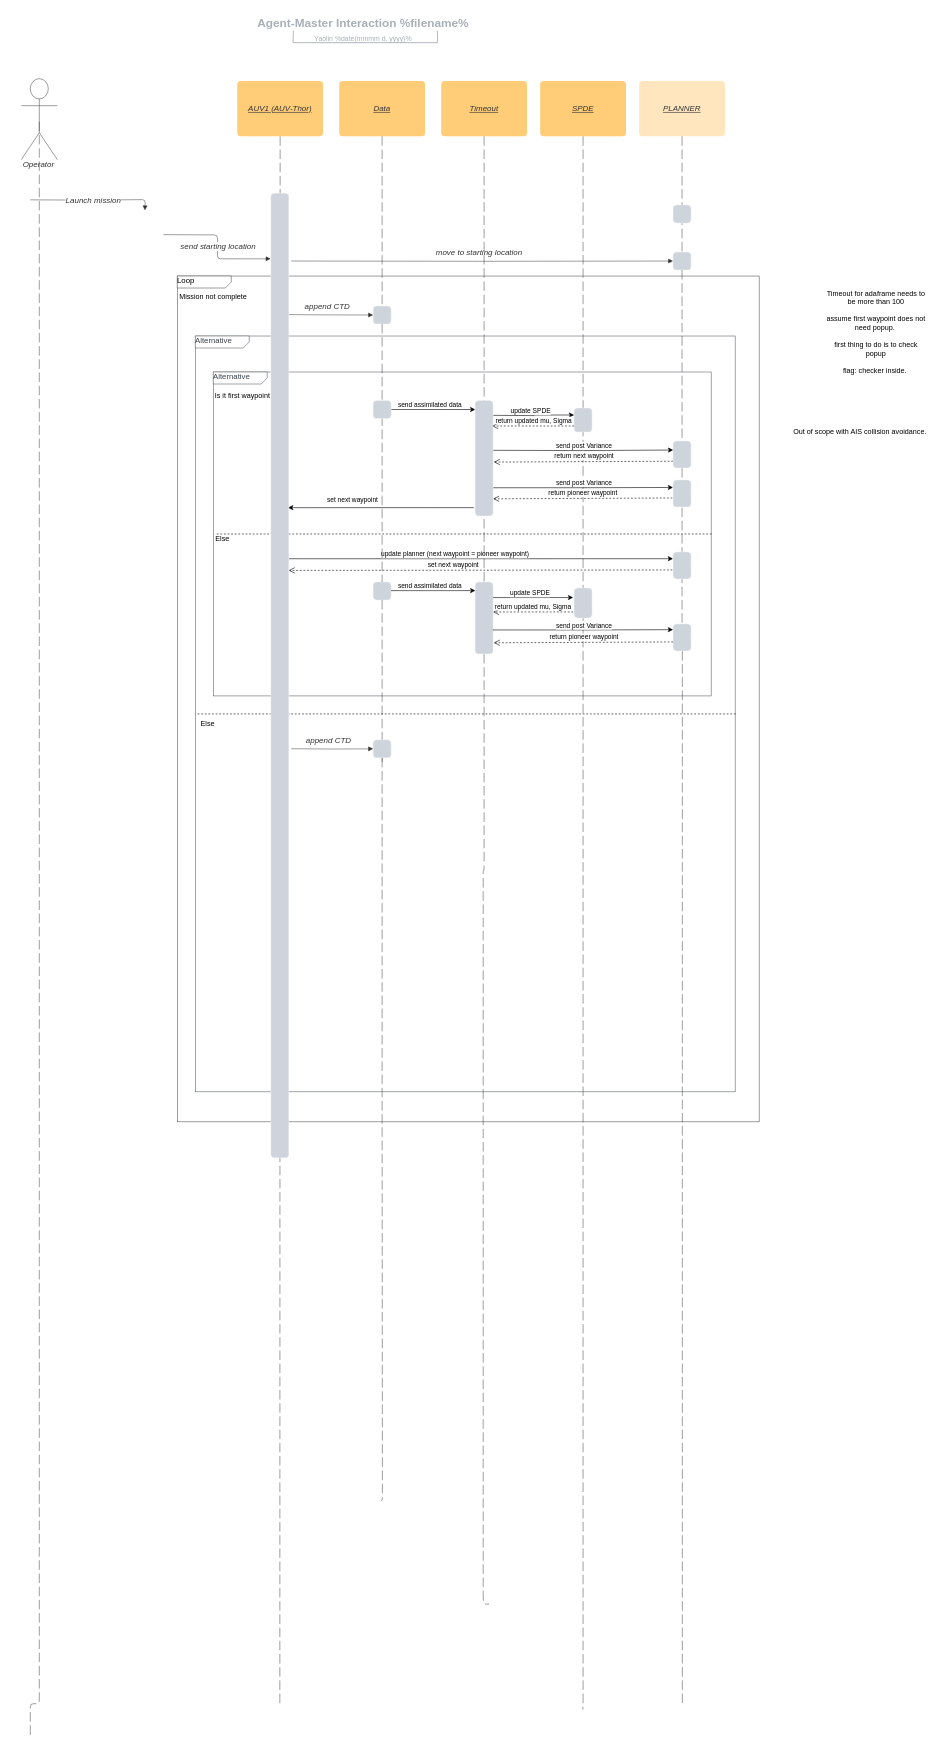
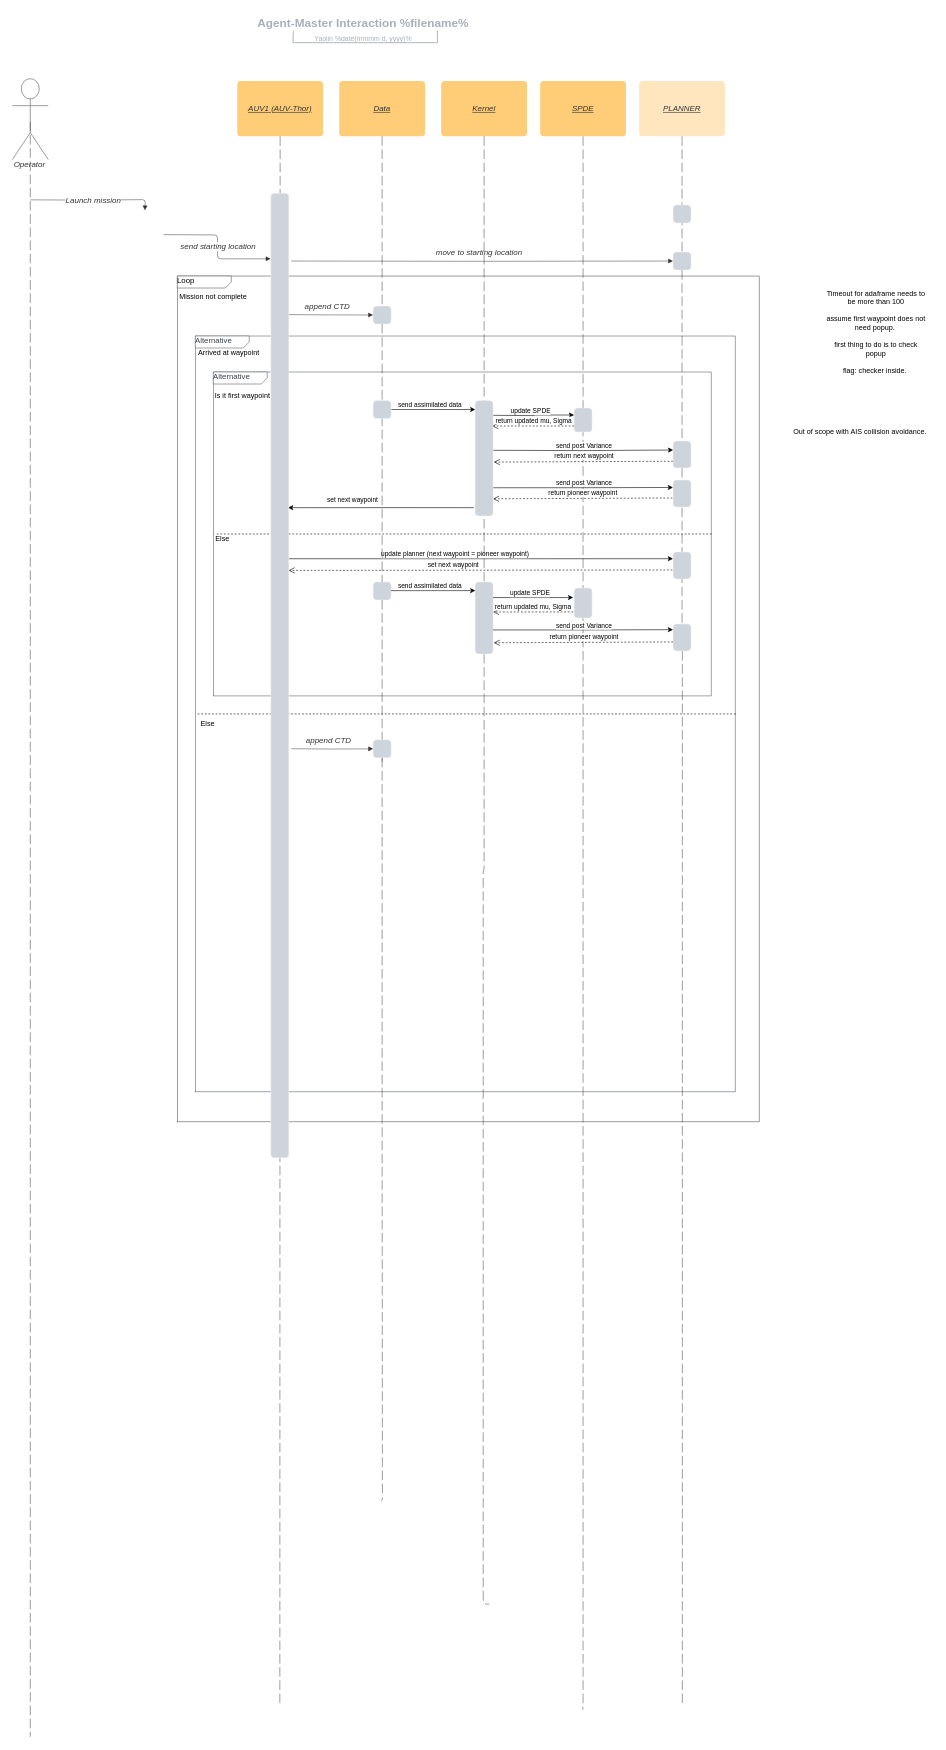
(484, 108) -> (484, 108)
(39, 119) -> (30, 119)
none -> (229, 353)
